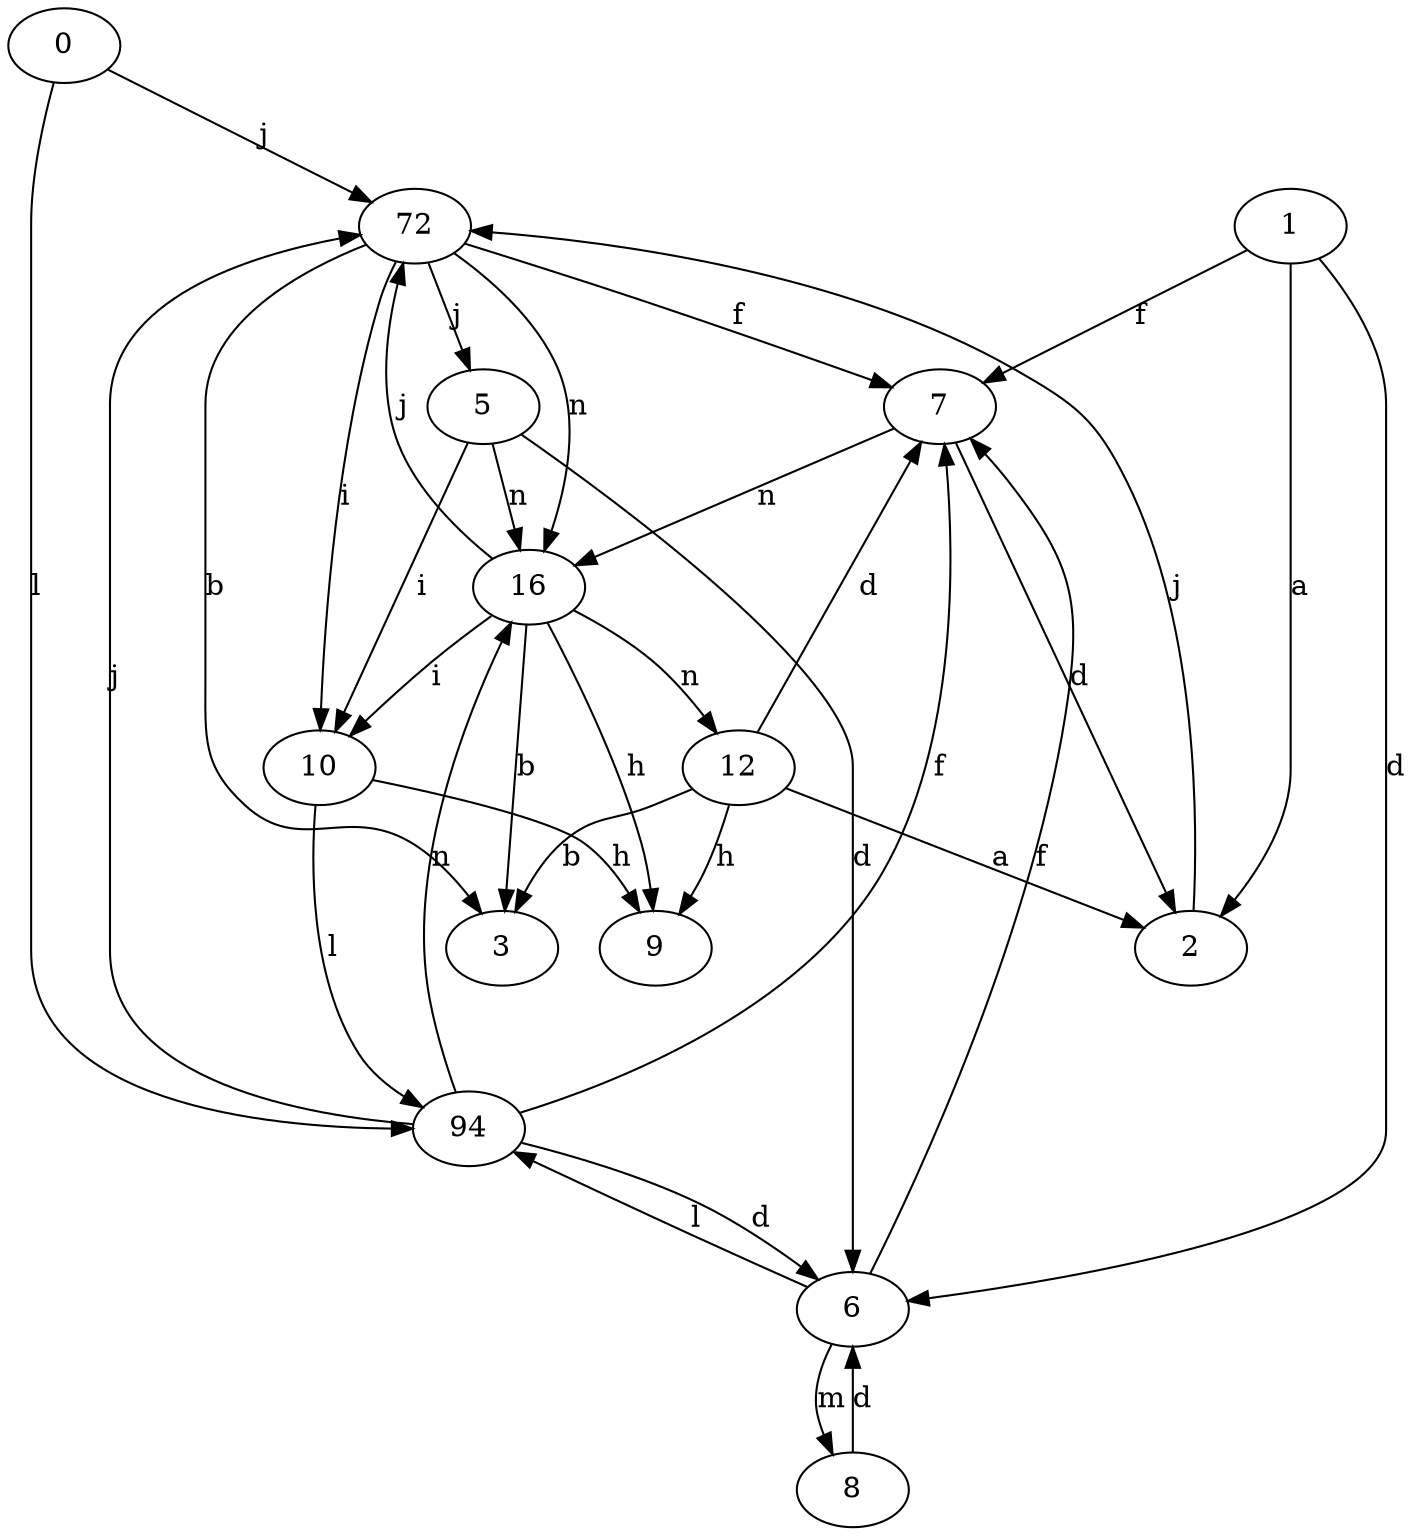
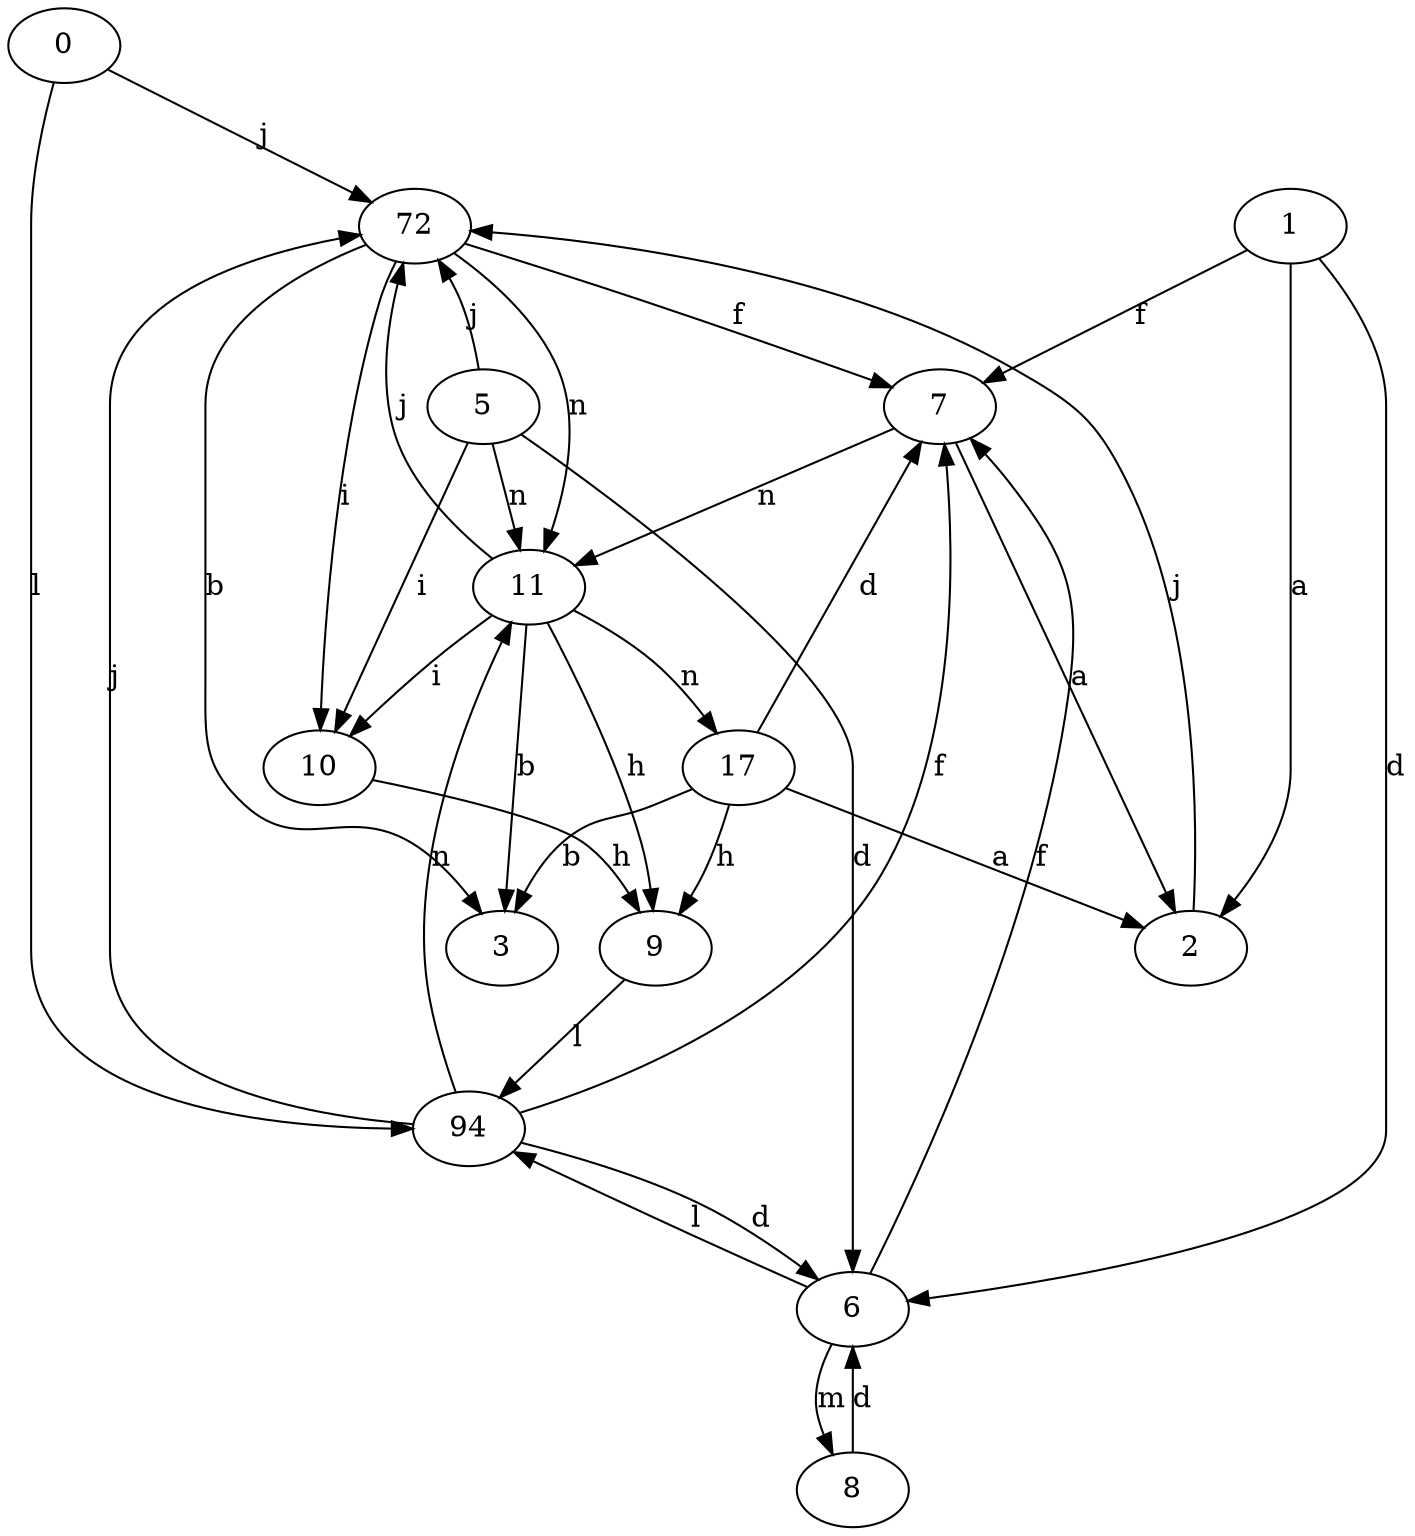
(445, 307) -> (468, 322)
(529, 587) -> (529, 587)
(1080, 677) -> (1080, 677)
(739, 768) -> (739, 768)
(324, 964) -> (570, 1031)
